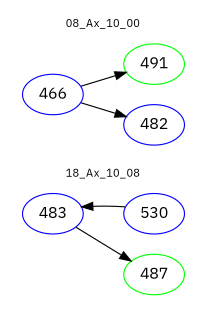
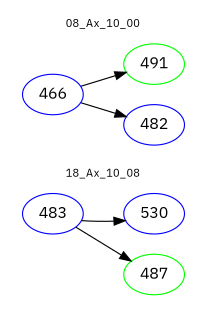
(109, 206) -> (98, 221)
